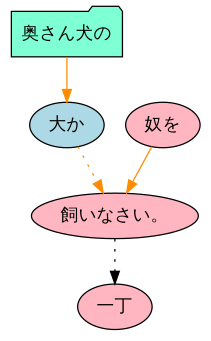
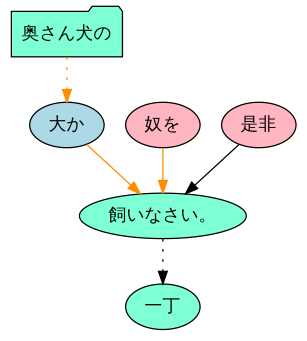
(67, 73) -> (67, 73)
none -> (259, 125)
(88, 164) -> (109, 165)
(115, 216) -> (163, 216)
(115, 307) -> (163, 307)
